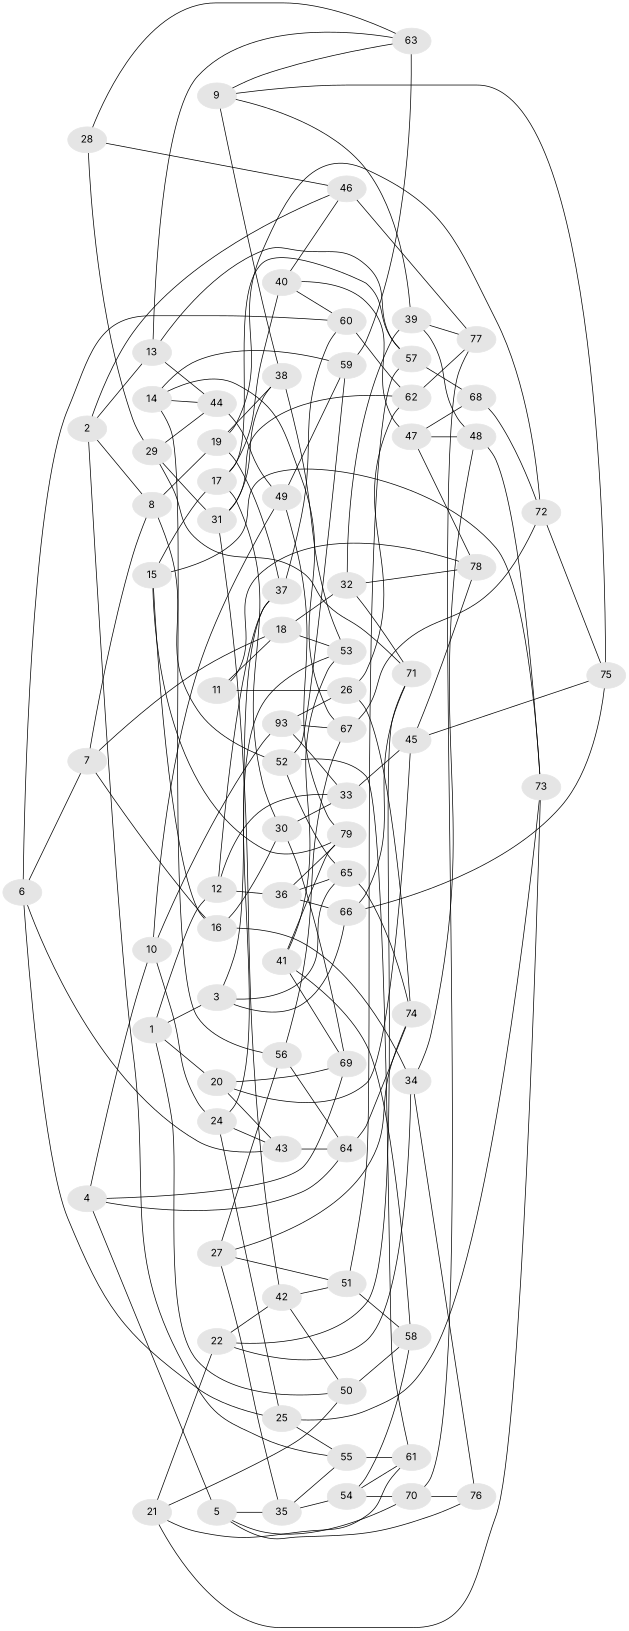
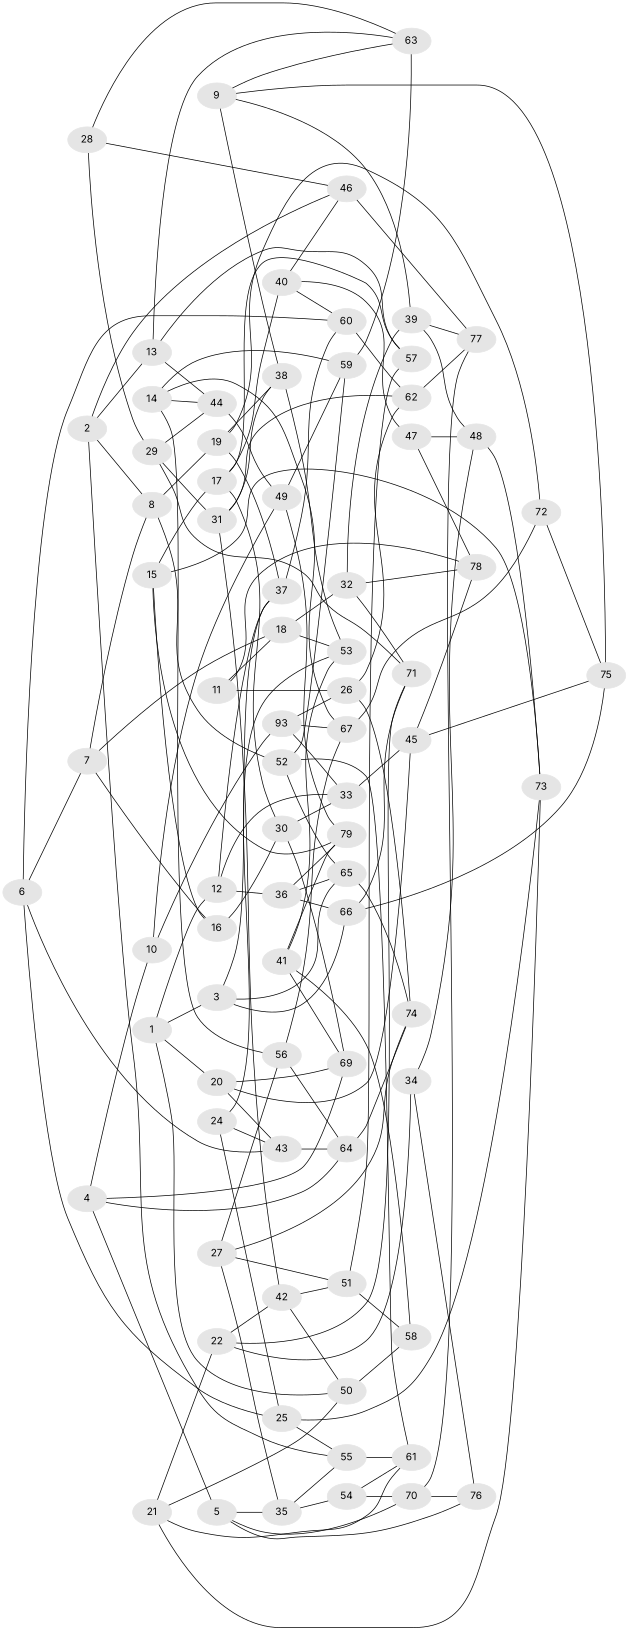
(476, 398) -> none
(341, 972) -> none
(178, 1039) -> none
(391, 1421) -> none
